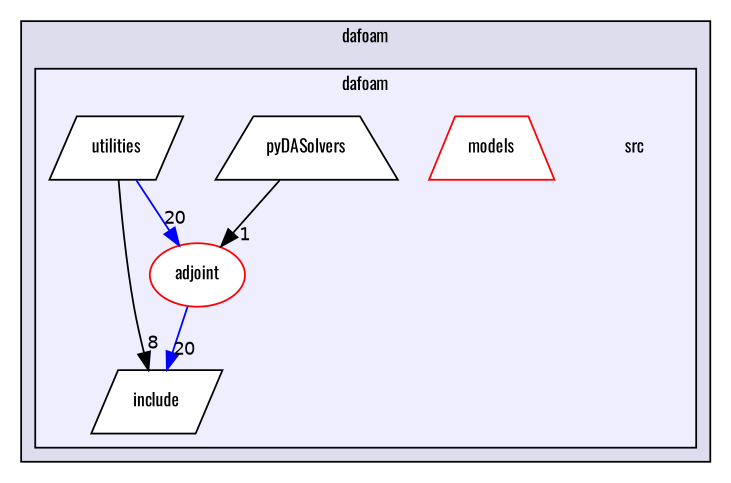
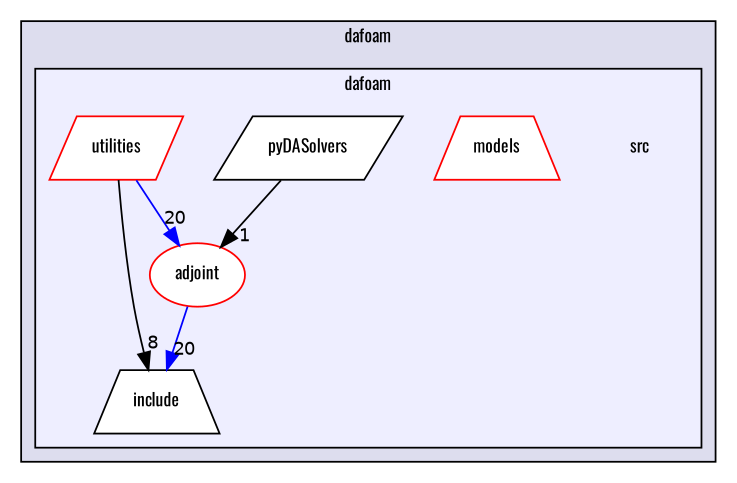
(116, 148) -> (116, 148)
(307, 148) -> (308, 148)
(157, 402) -> (157, 402)
